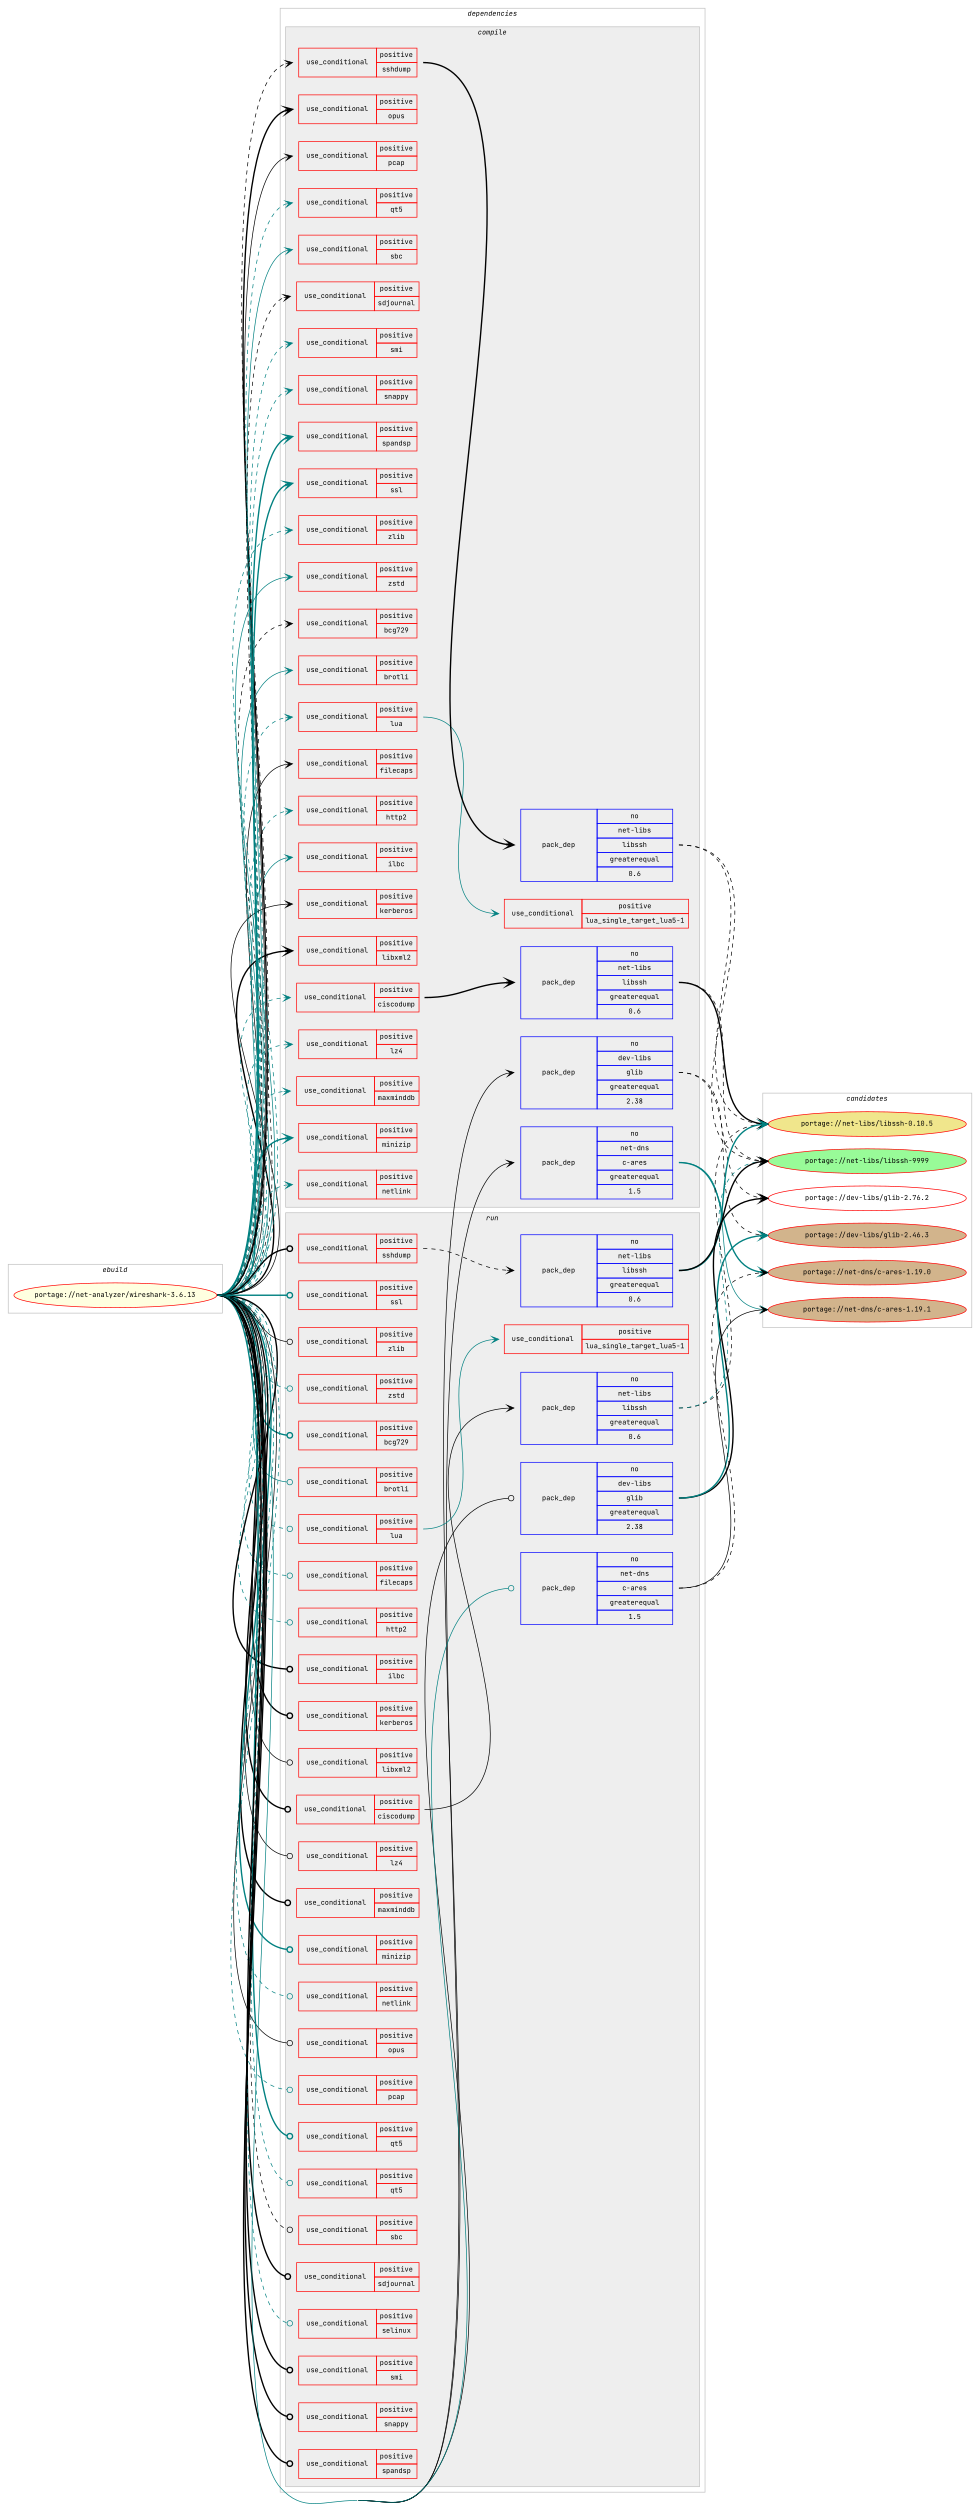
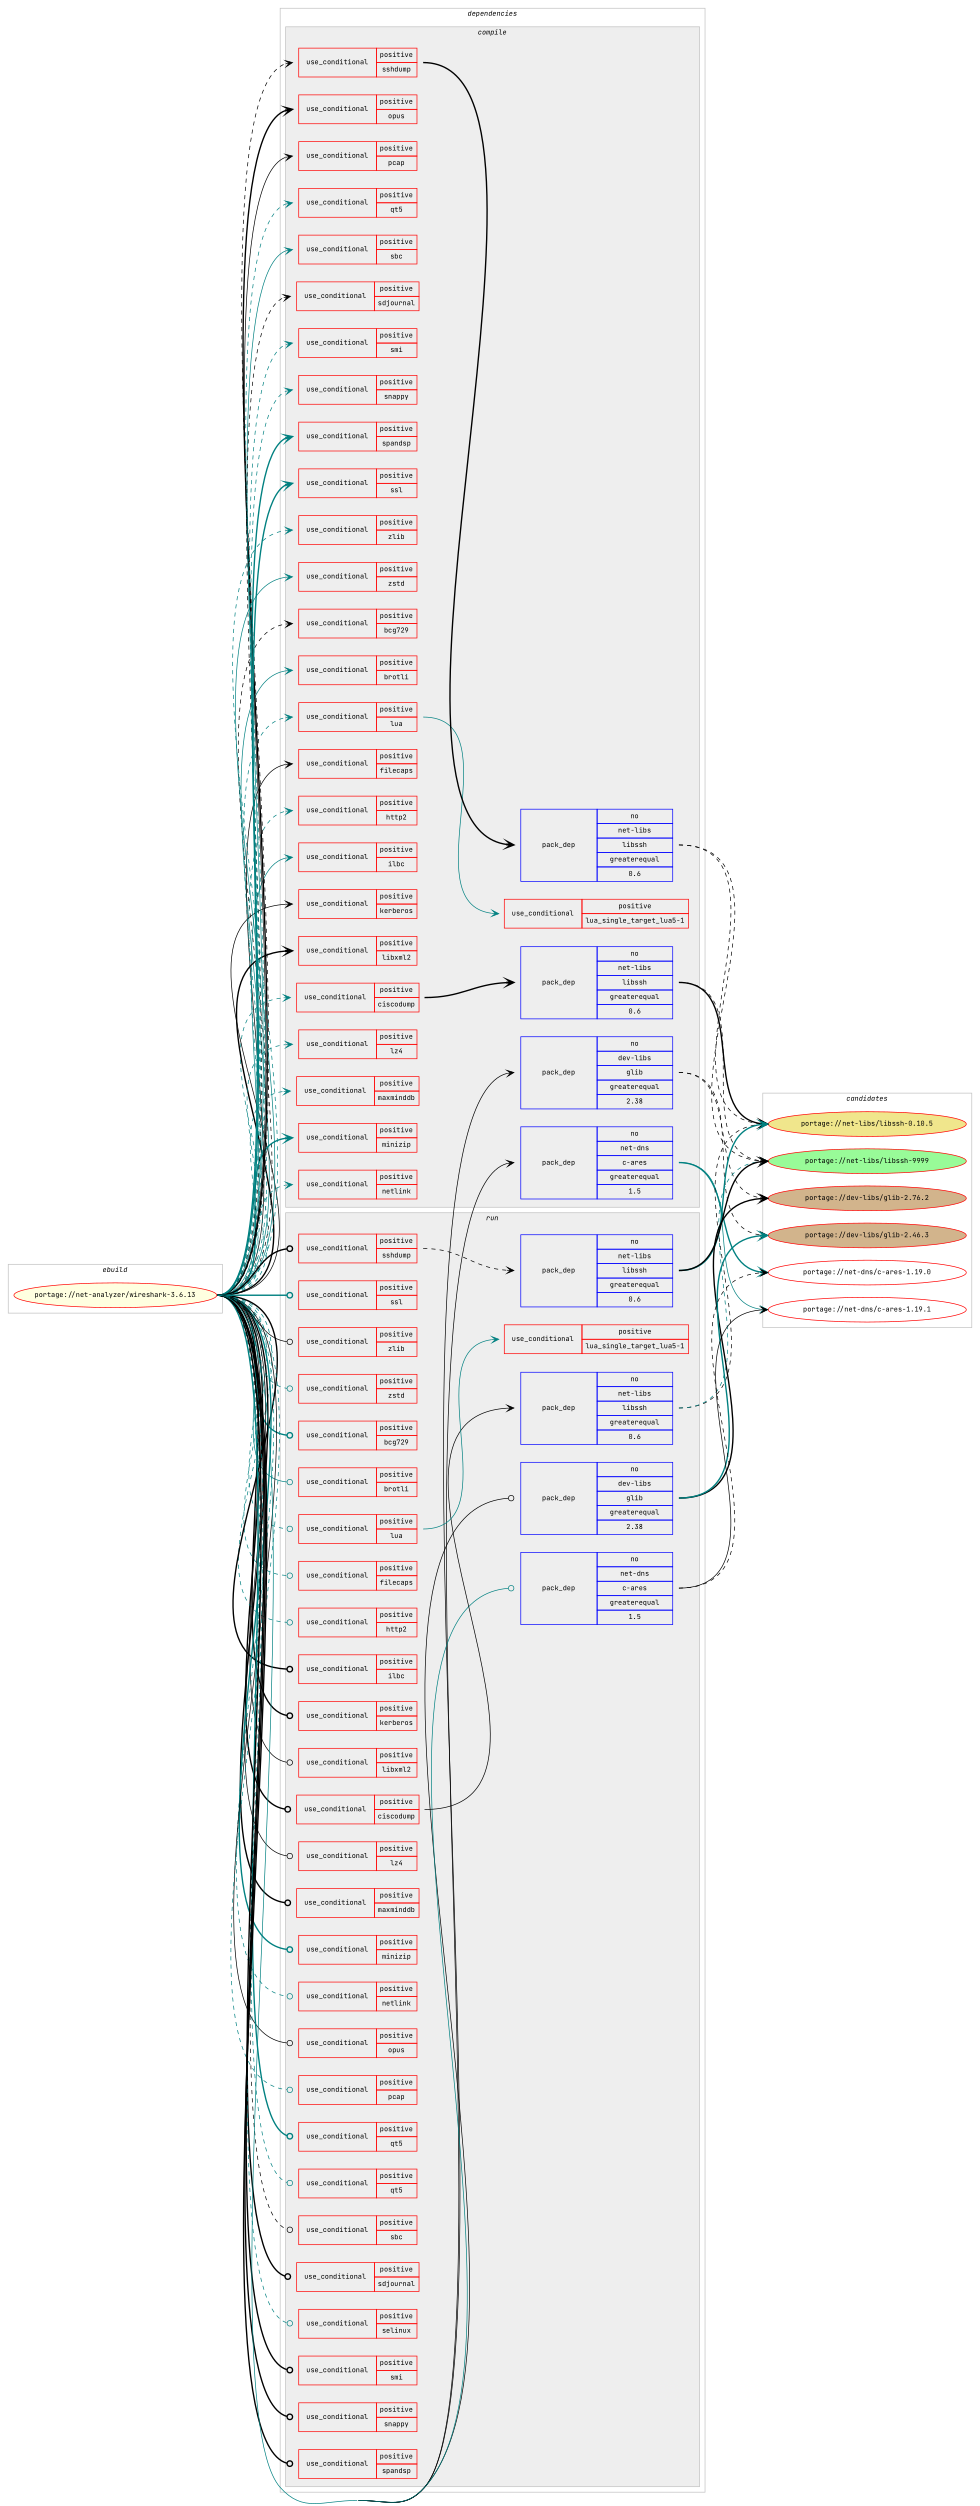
(867, 1198) -> (867, 1198)
(867, 1273) -> (867, 1273)
(867, 1310) -> (867, 1310)
